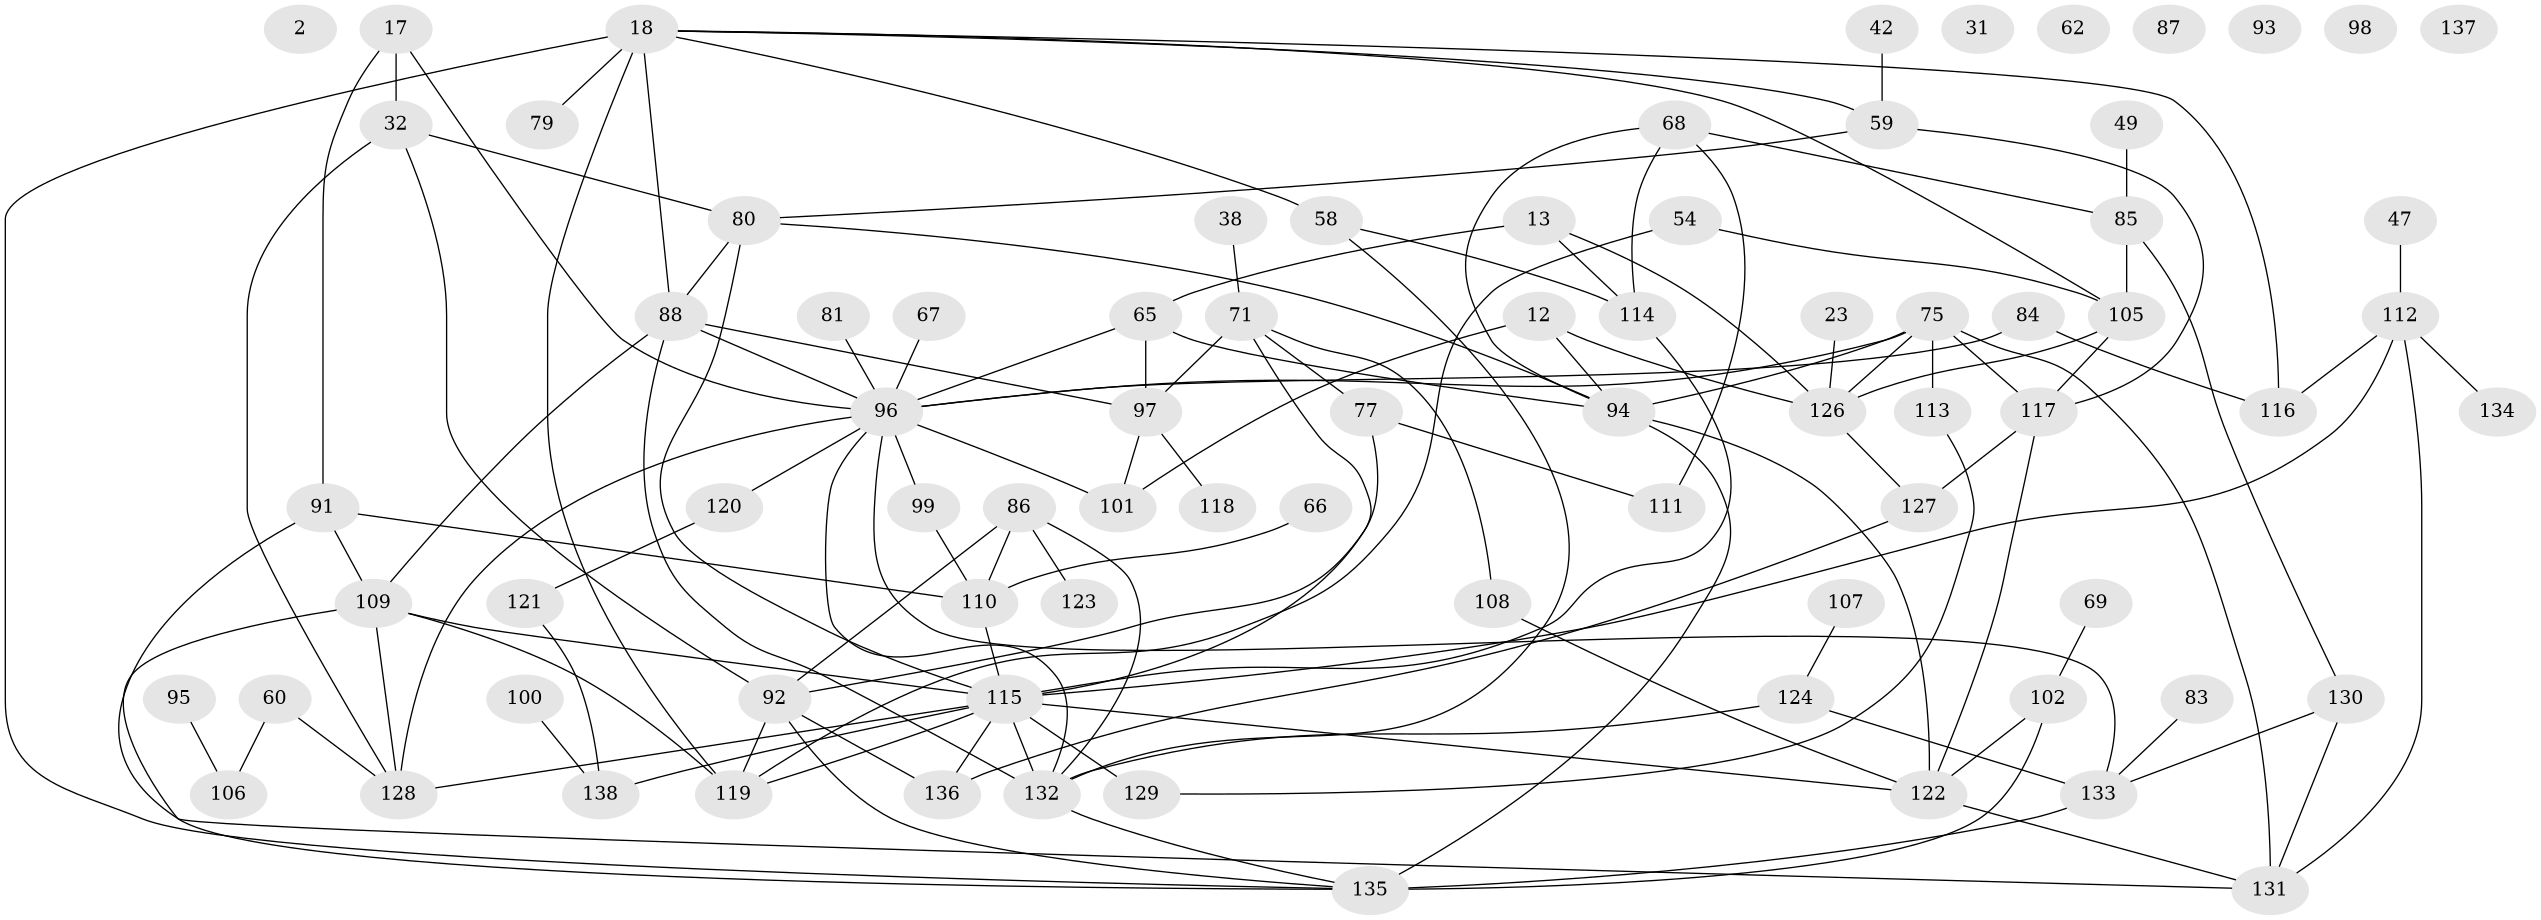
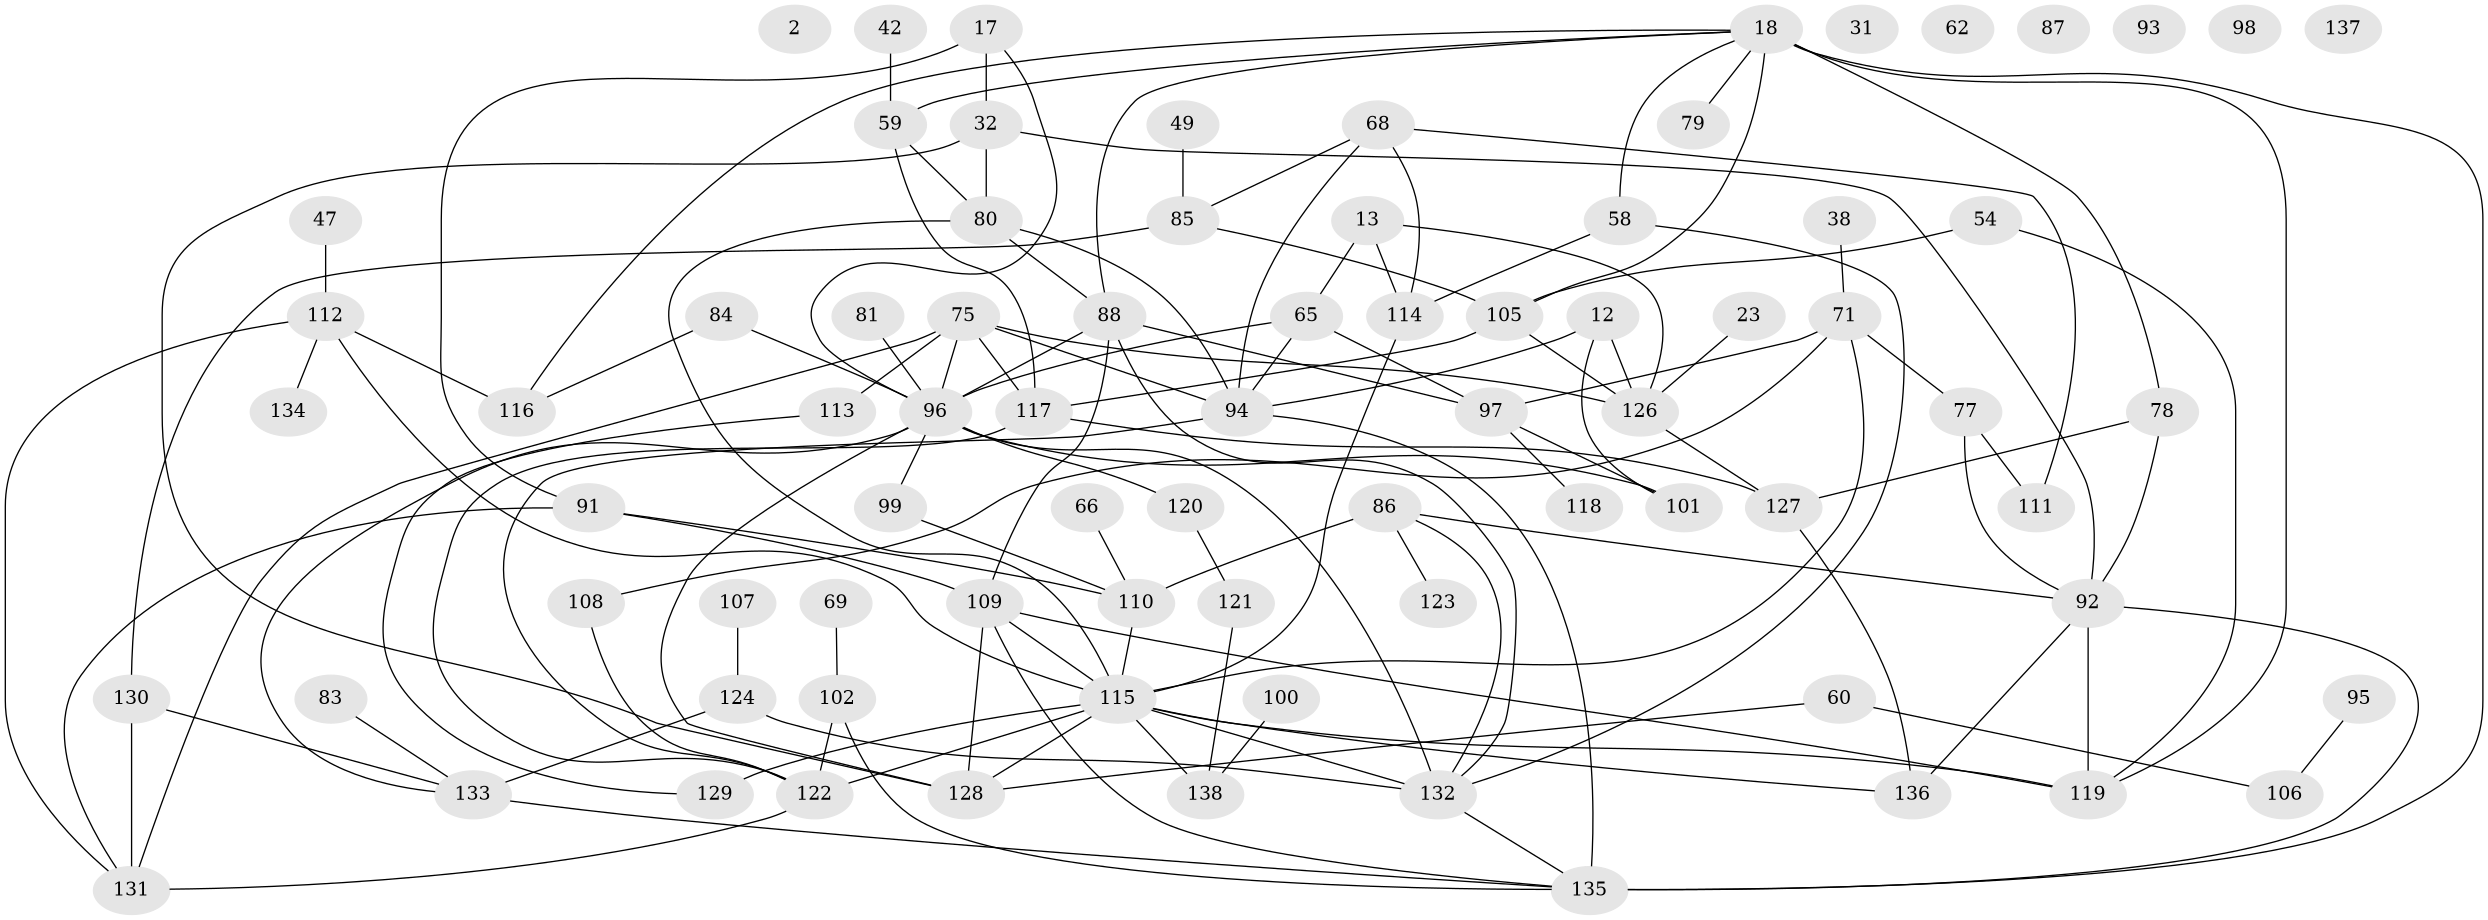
(929, 316) -> none
none -> (2163, 412)
